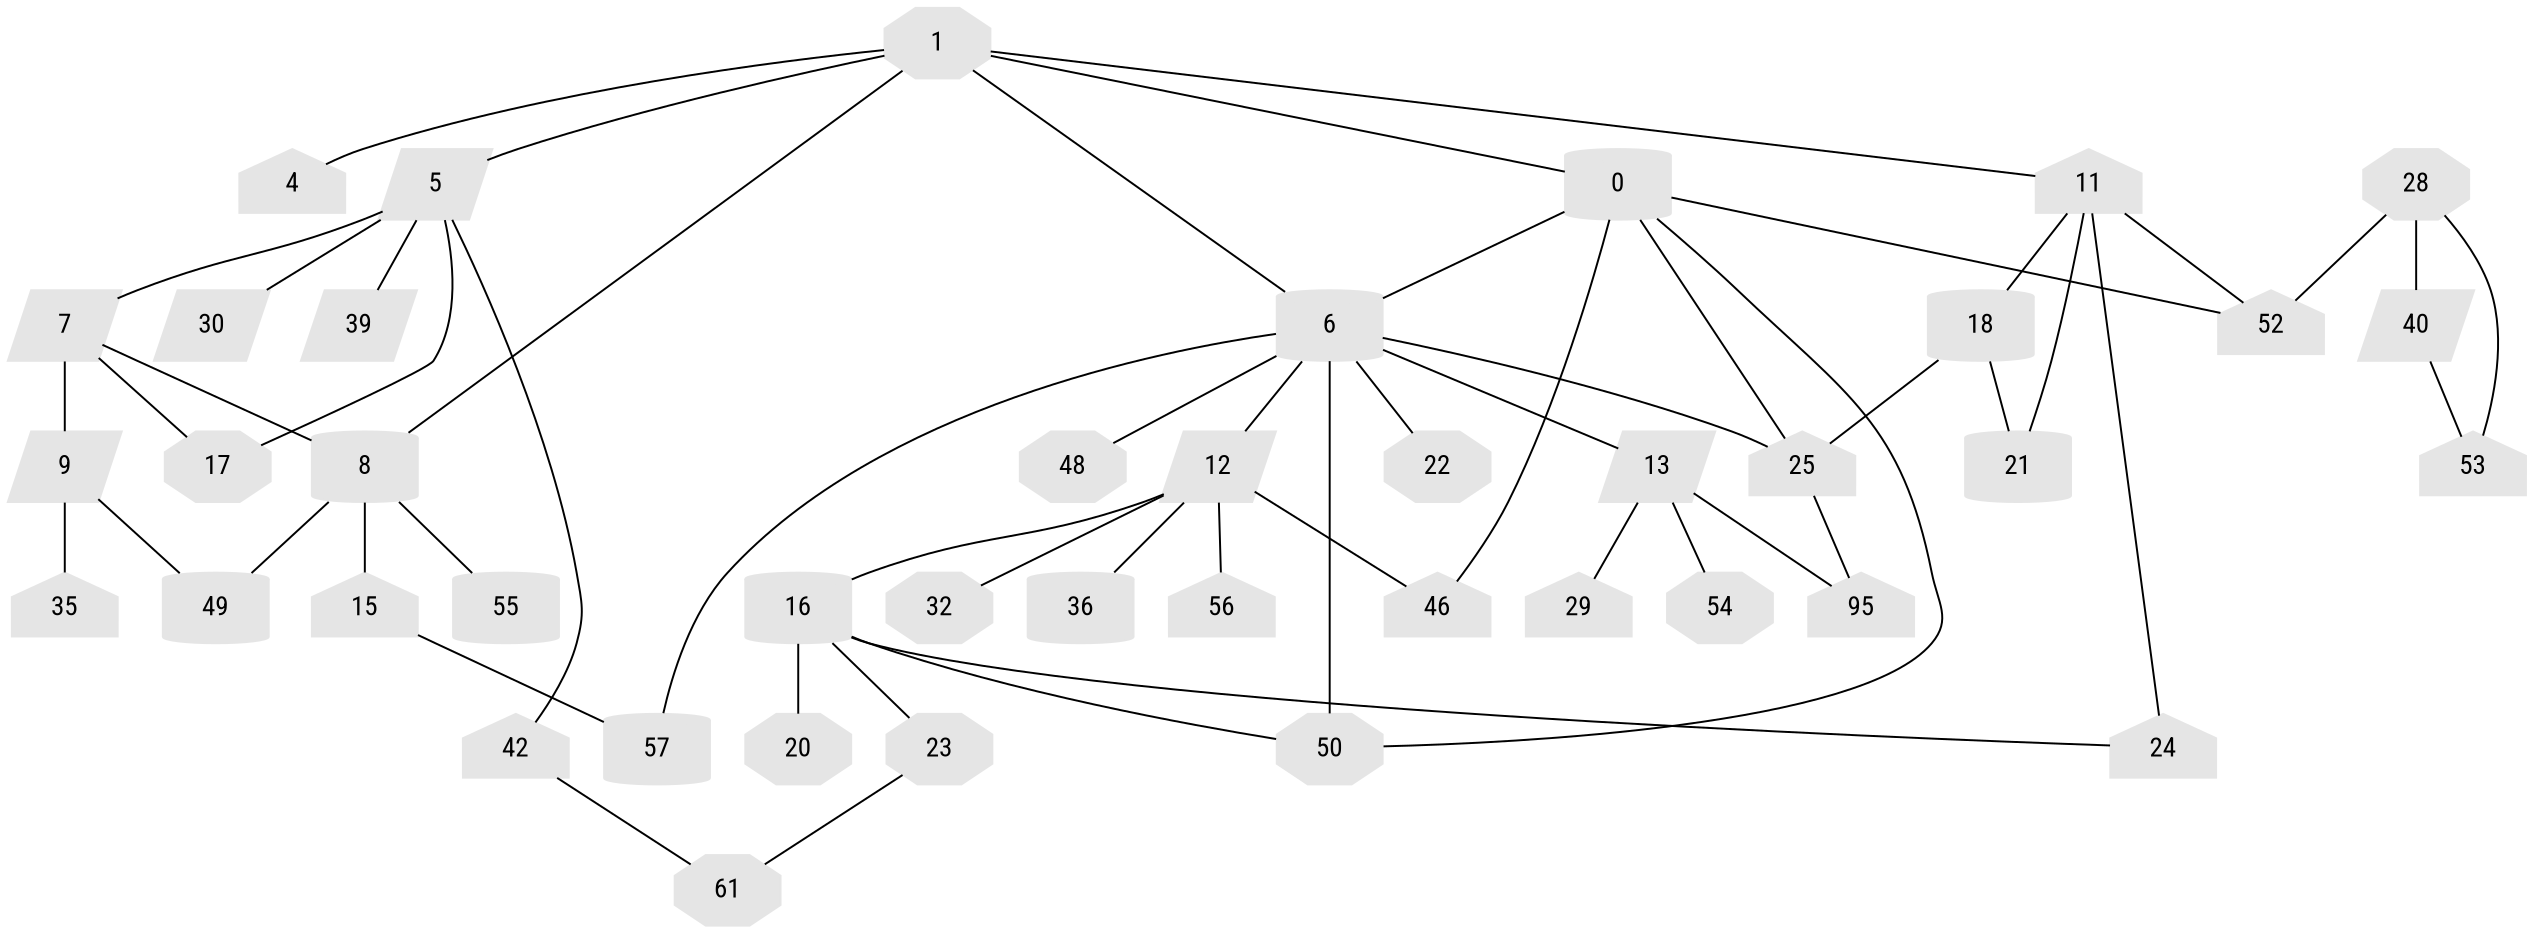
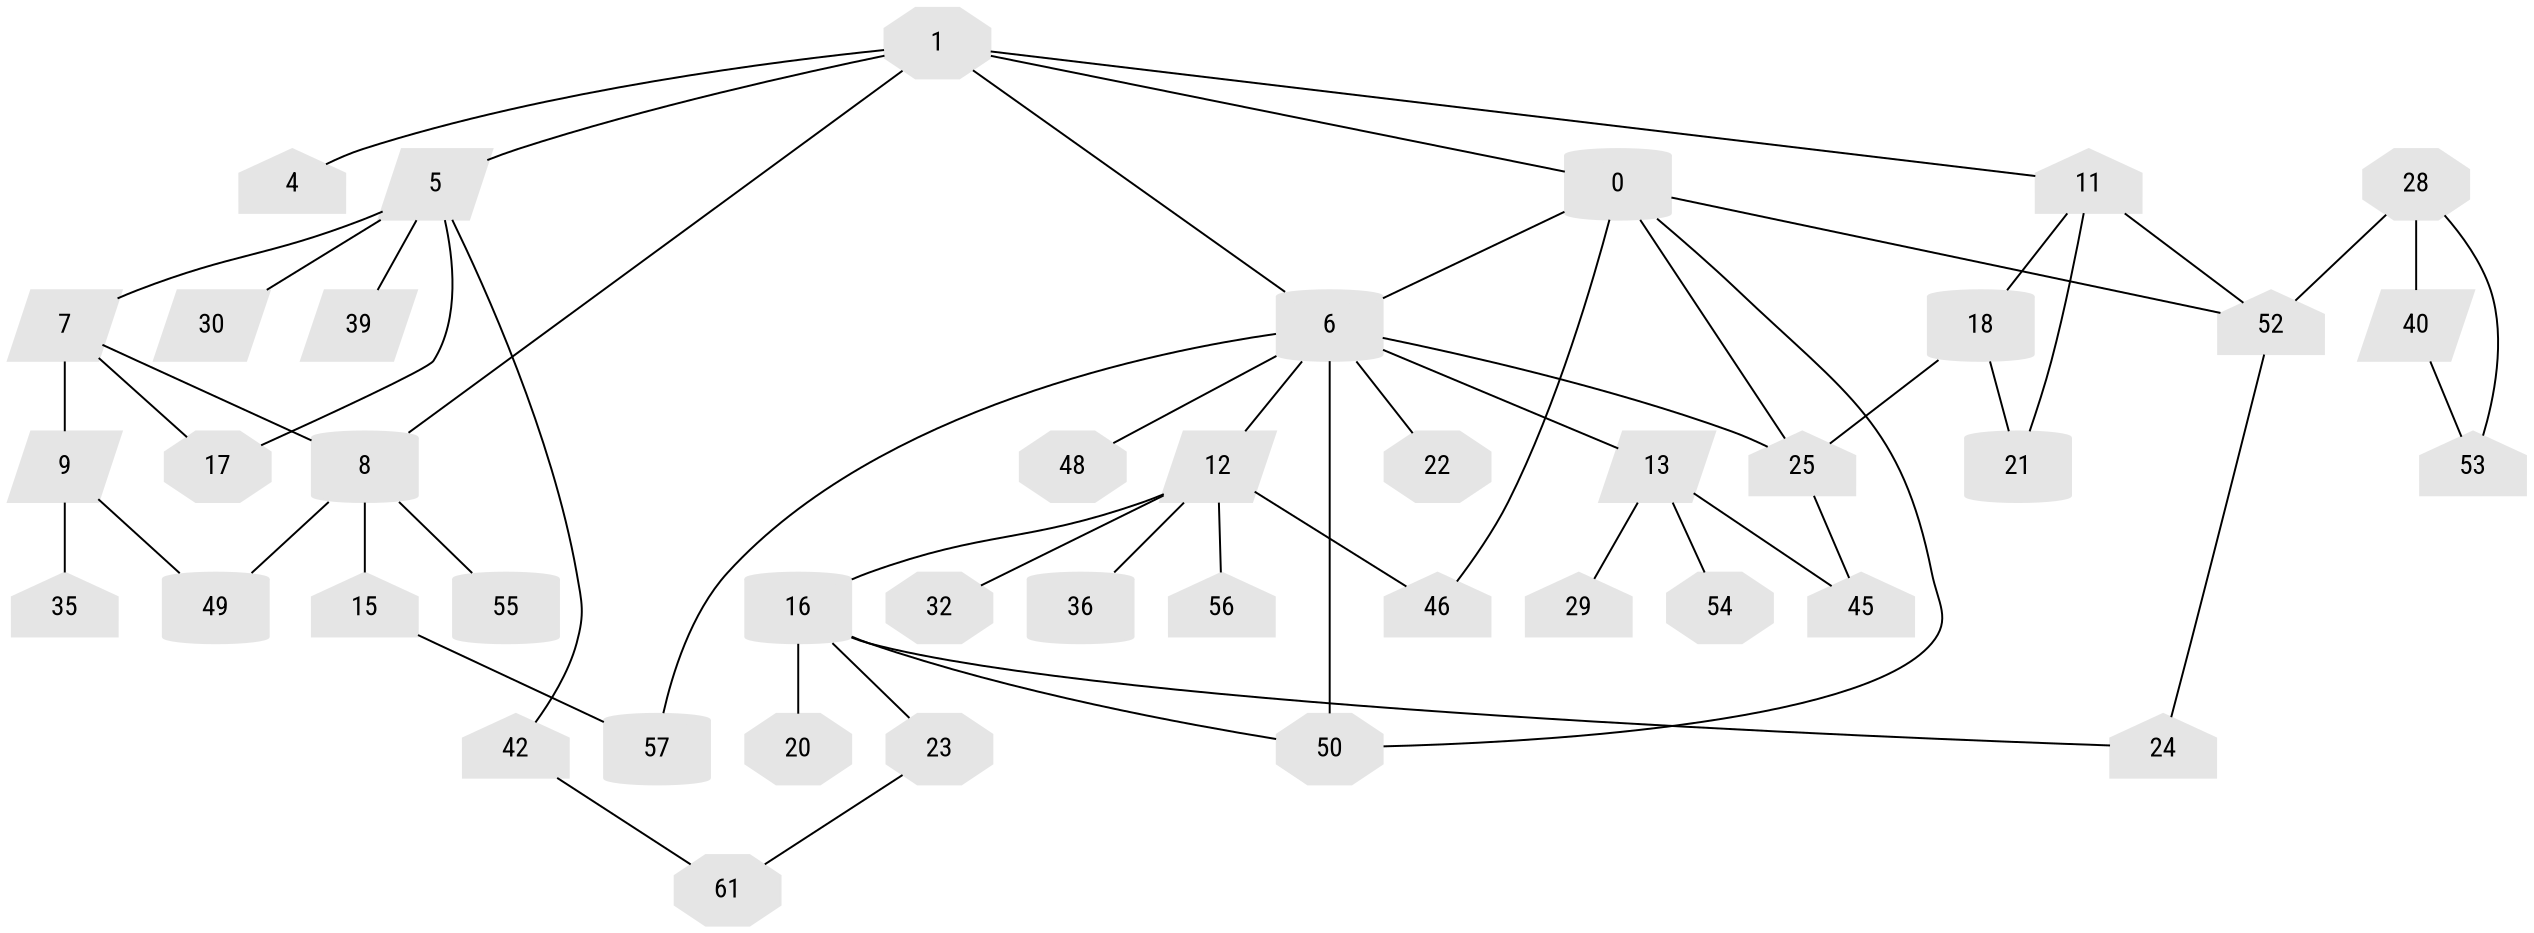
(2126, 464) -> (2218, 536)
(1861, 608) -> (1861, 608)
